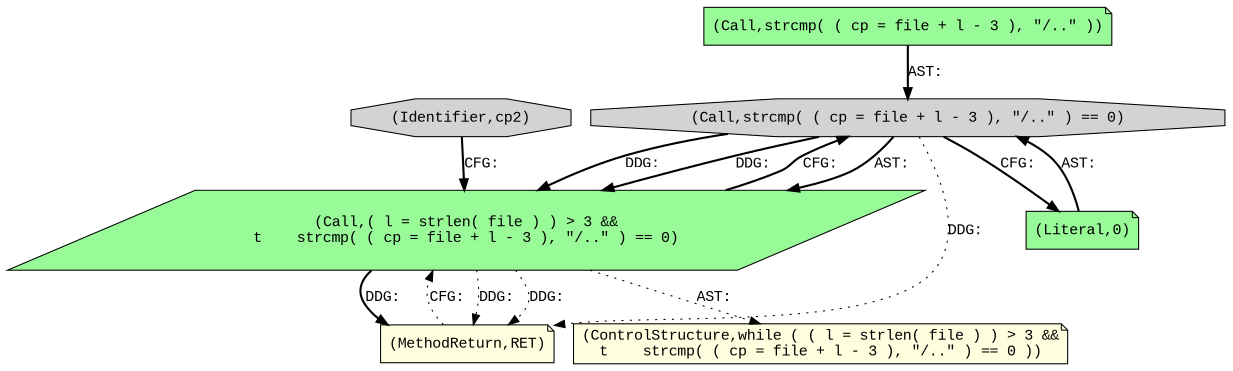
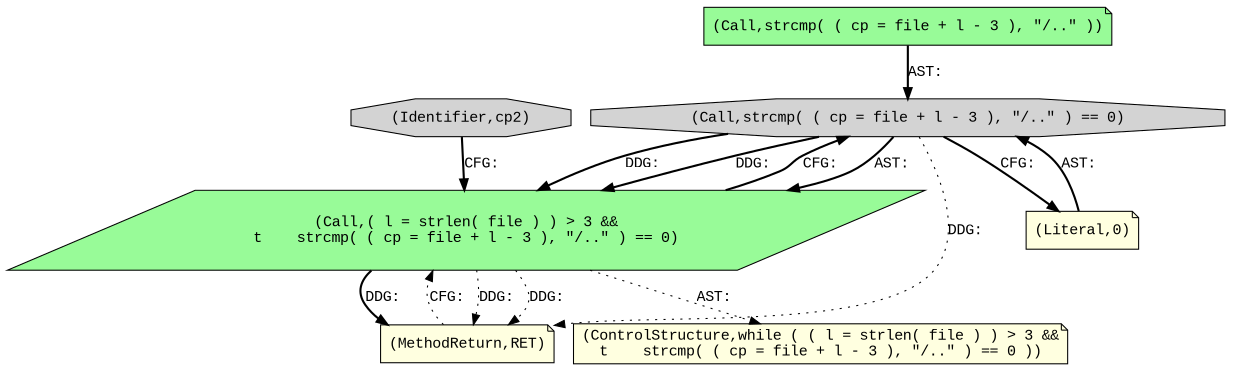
(1082, 230) -> (1082, 230)
